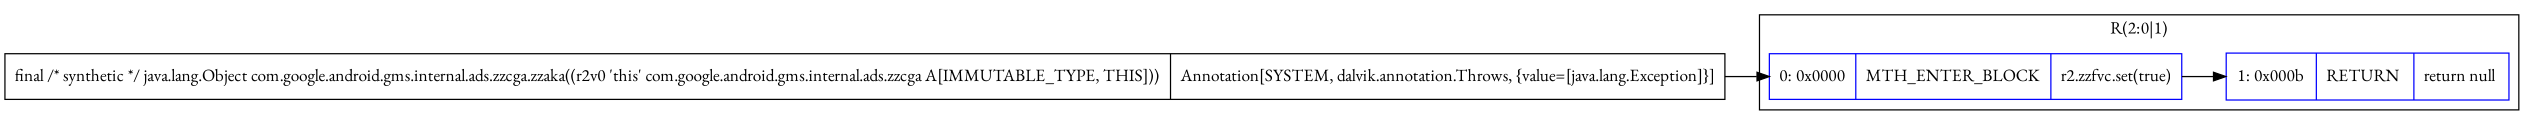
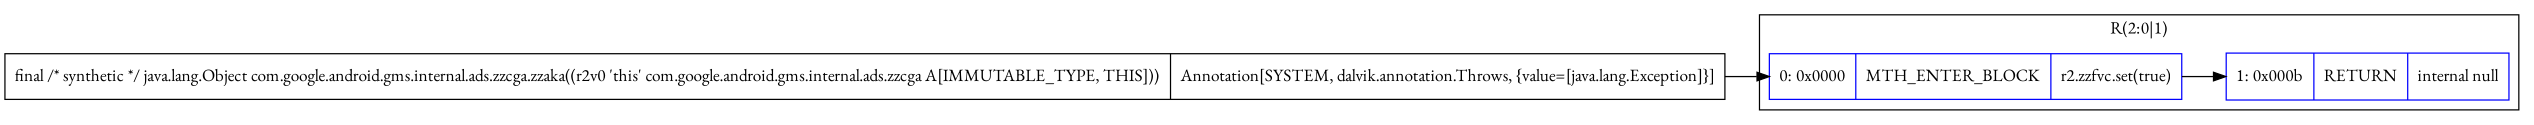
(2460, 76) -> (2458, 76)
